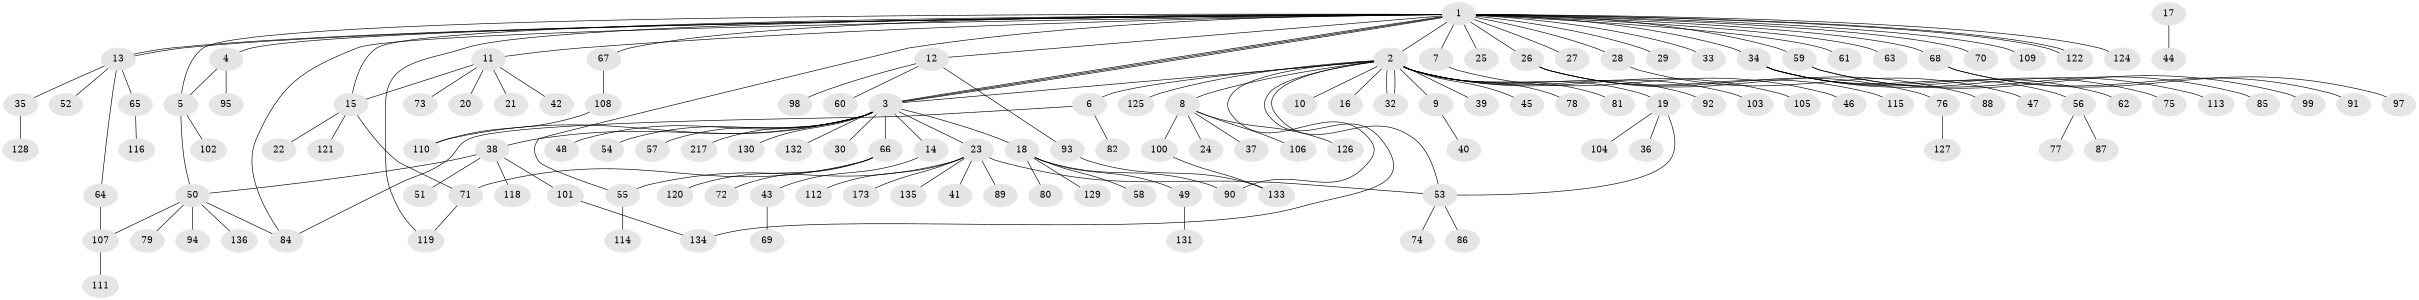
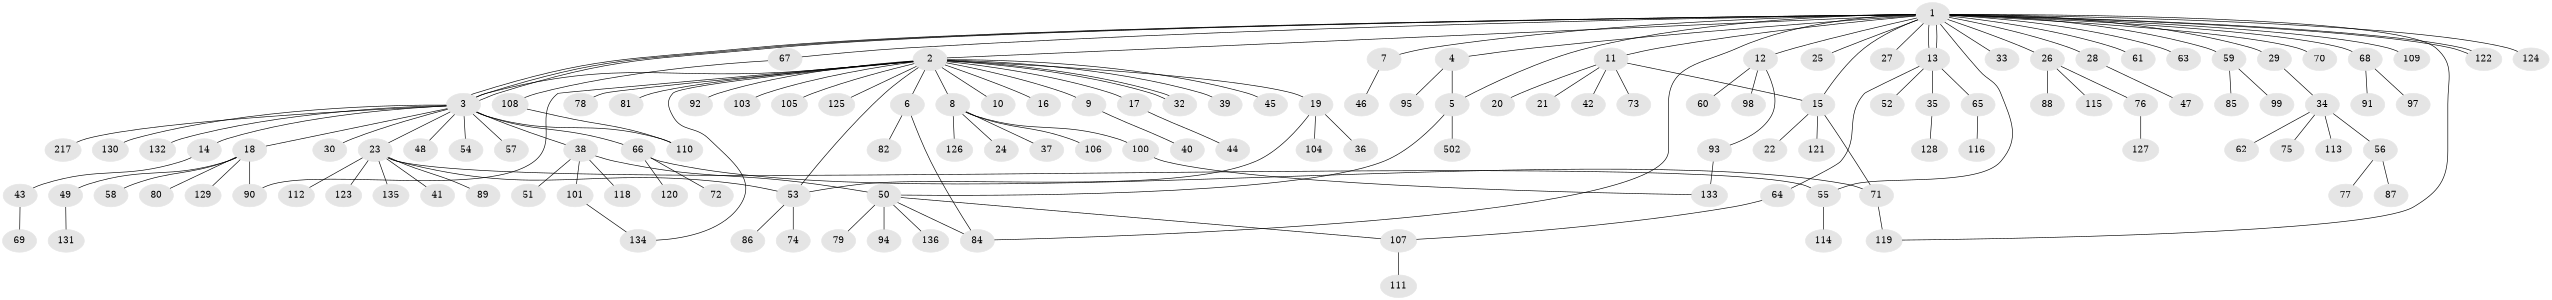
(1650, 30) -> (2298, 82)
none -> (1035, 75)
(208, 150) -> (1452, 150)
(861, 195) -> (344, 195)
